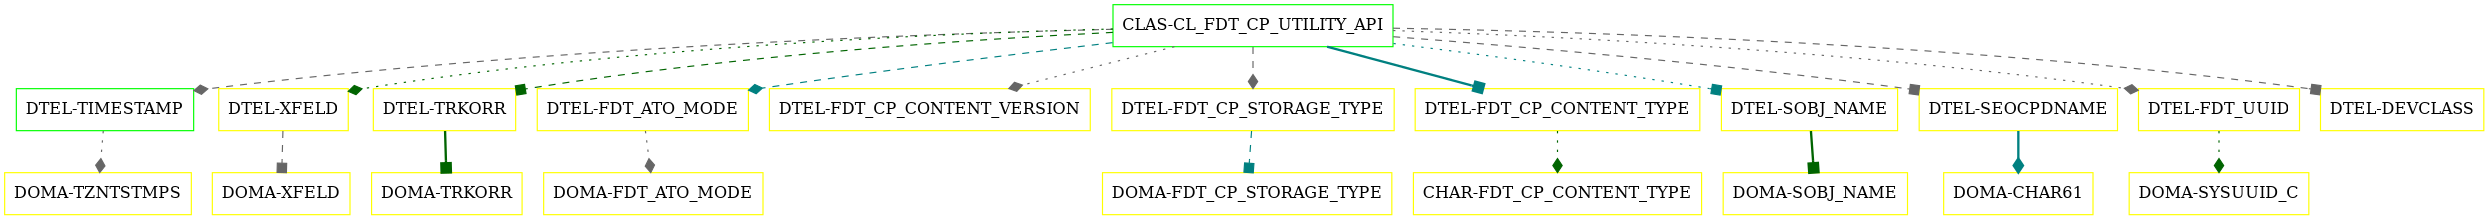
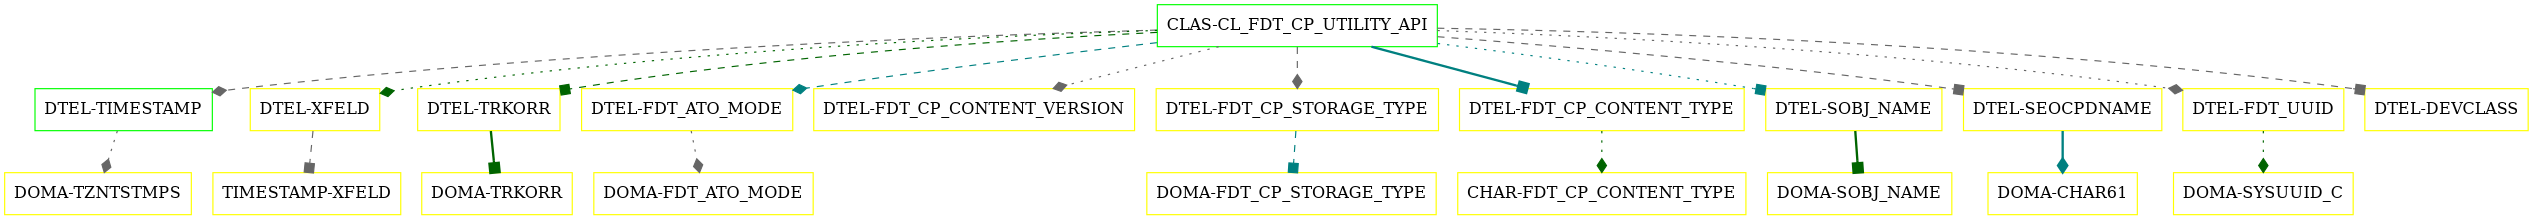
(281, 194) -> (307, 194)
